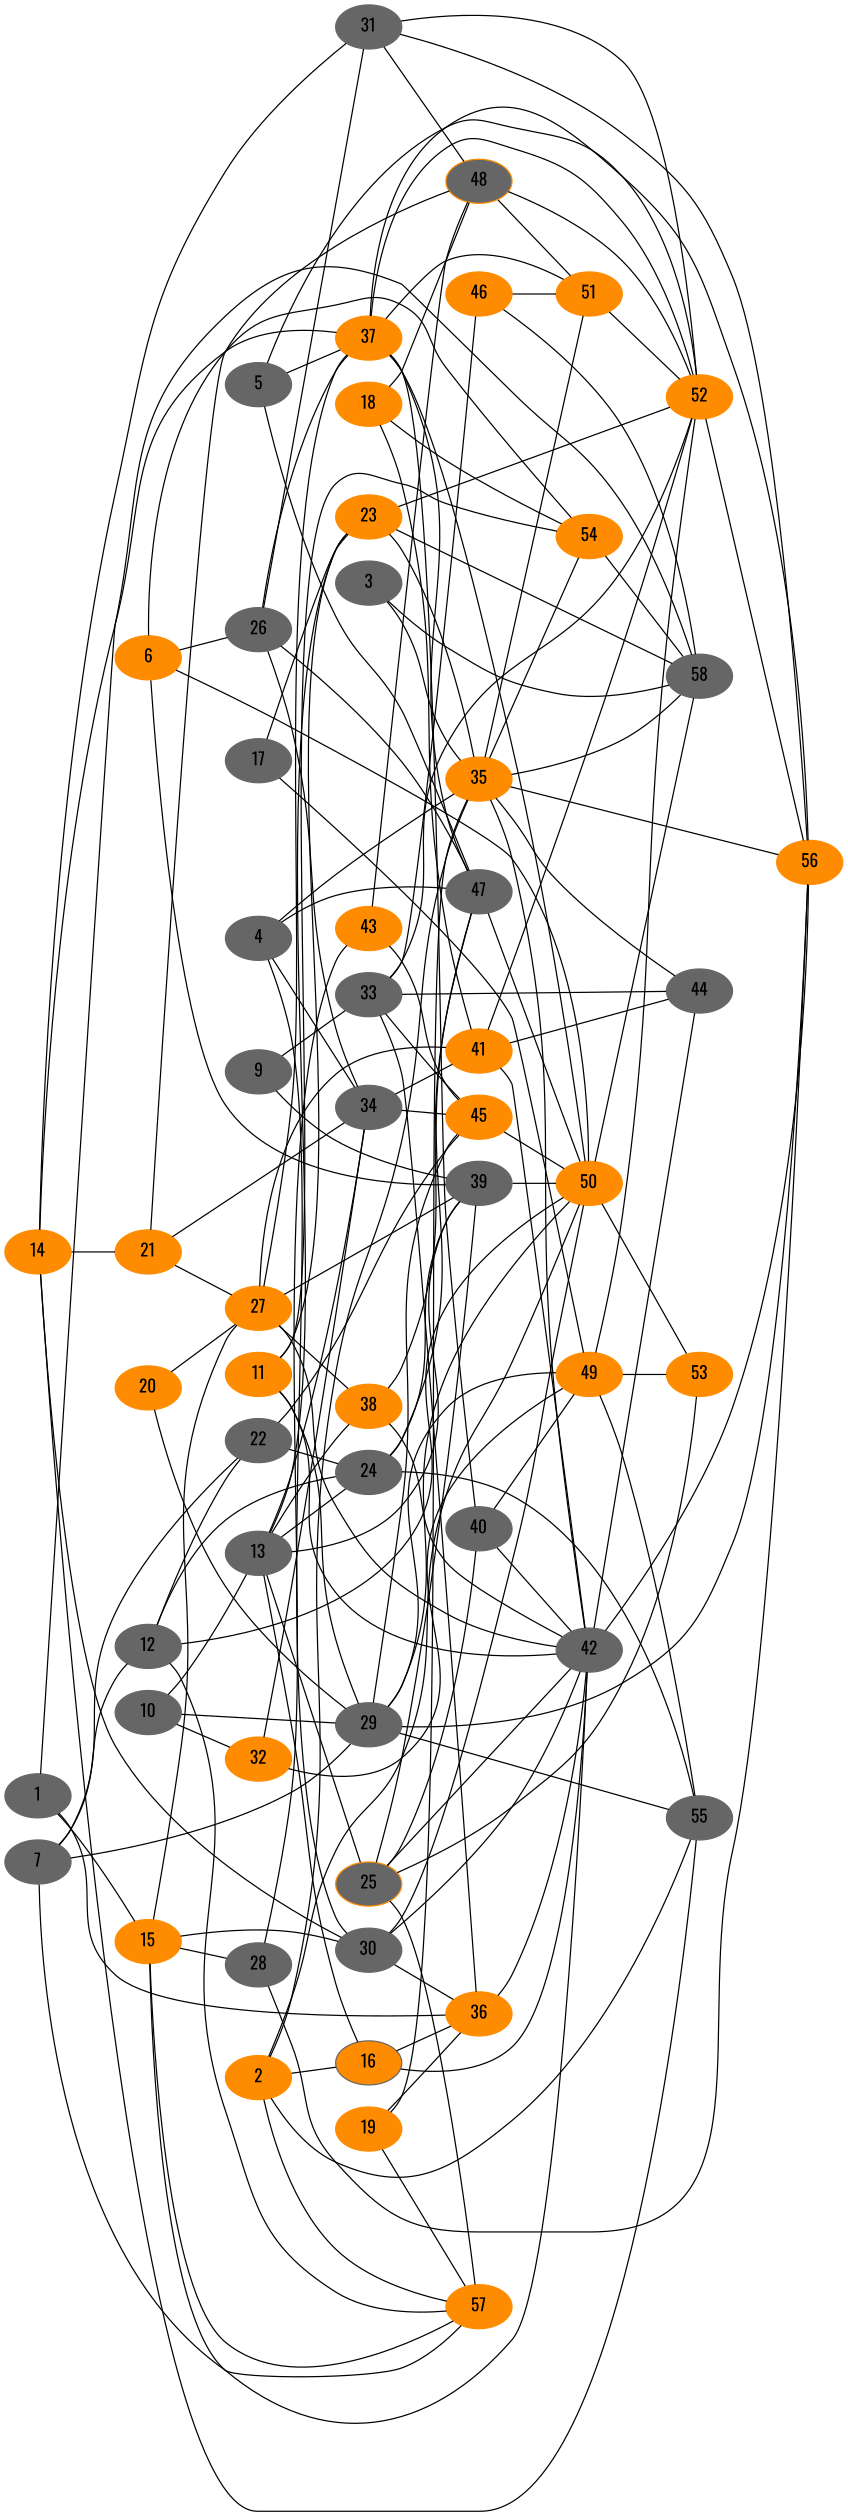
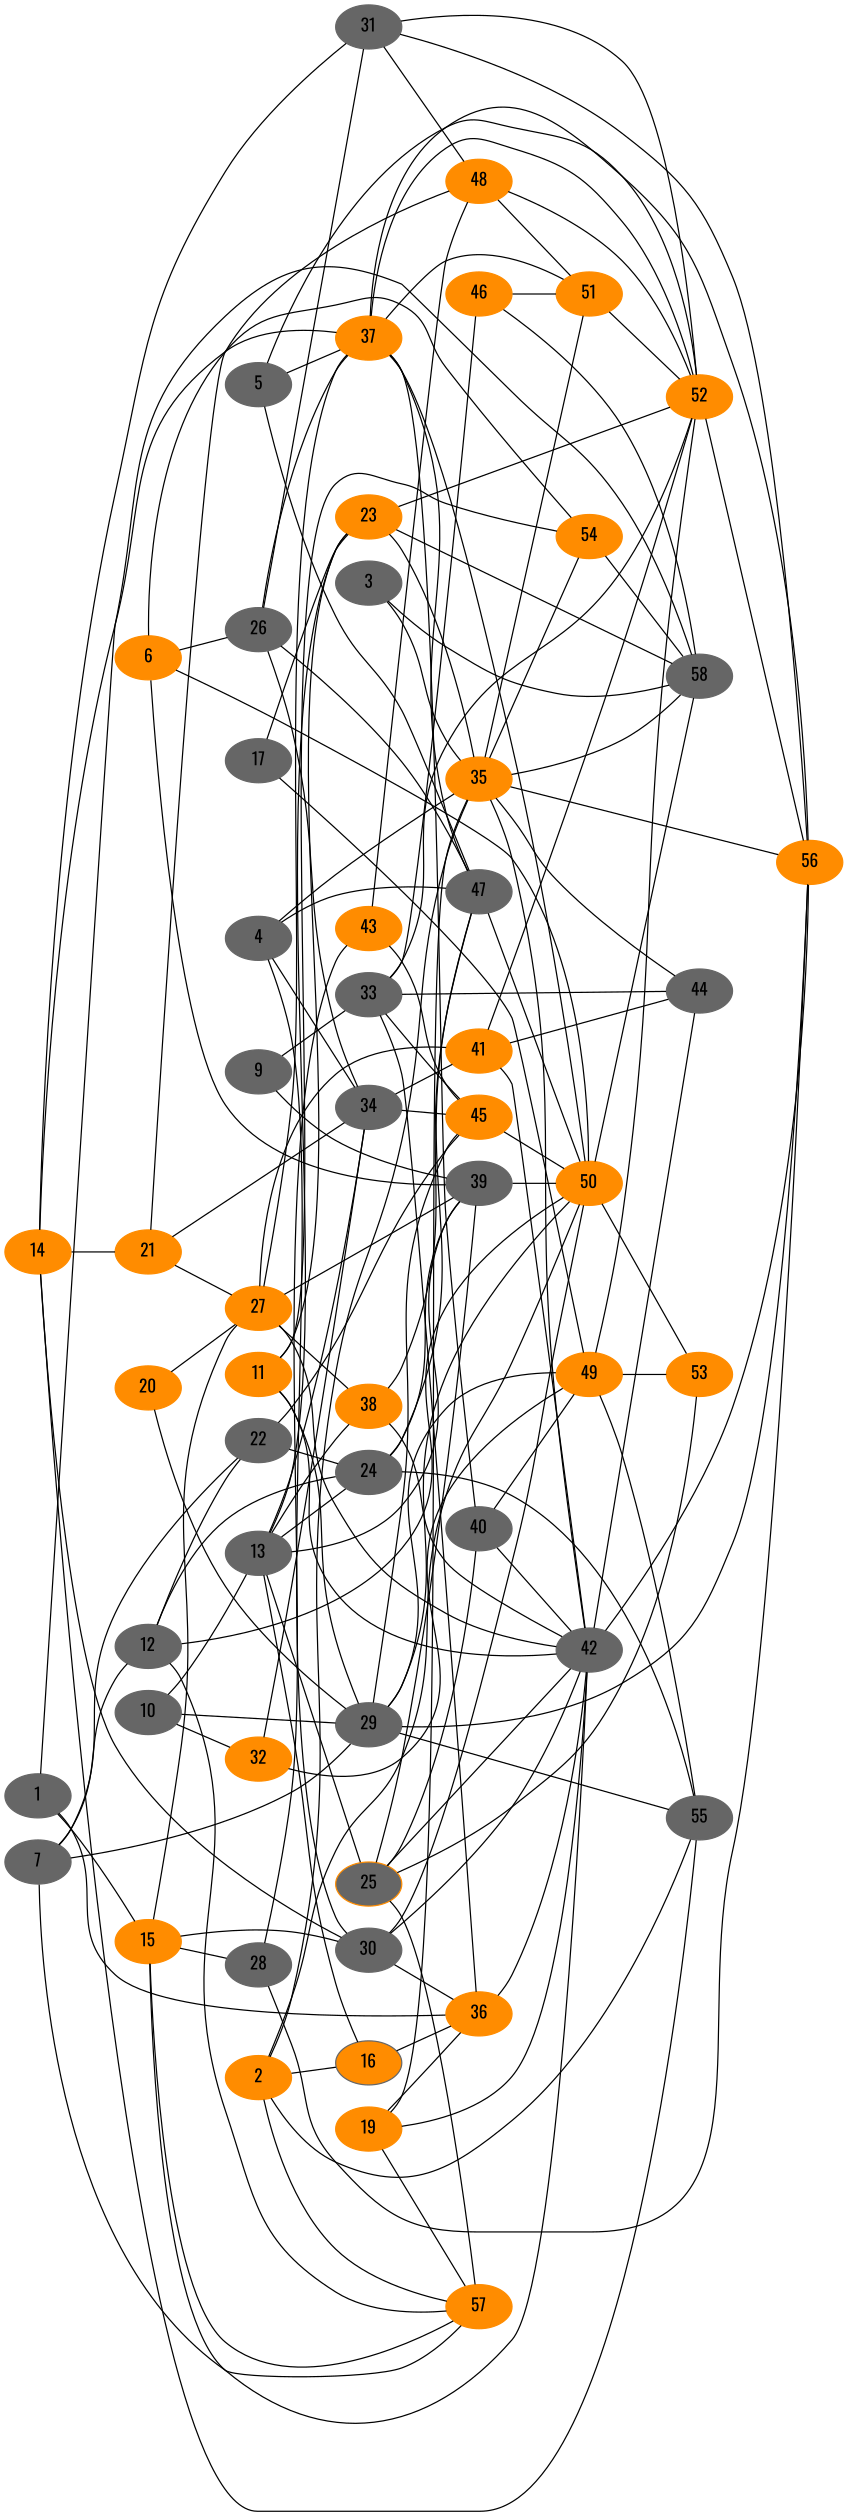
(479, 181) -> (479, 181)
(369, 404) -> none
(560, 1922) -> (558, 1940)
